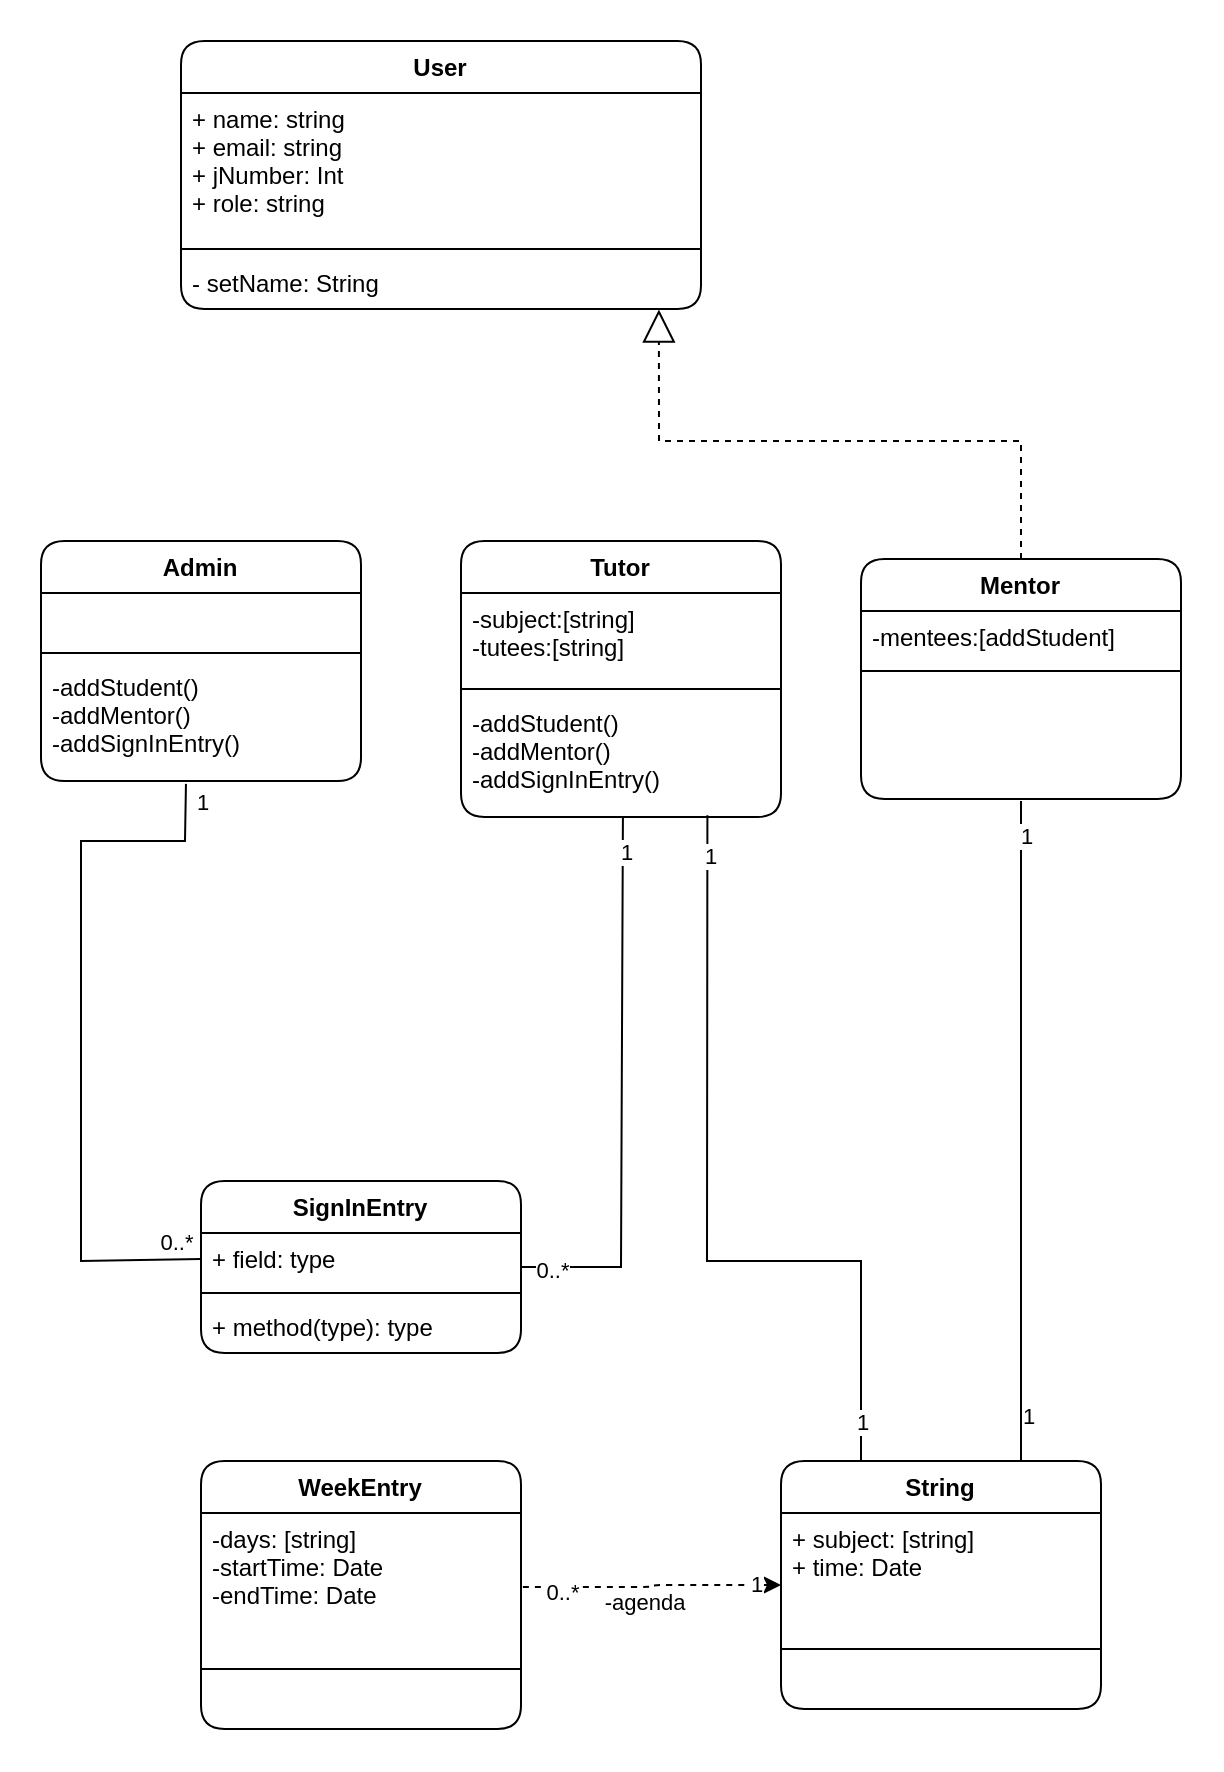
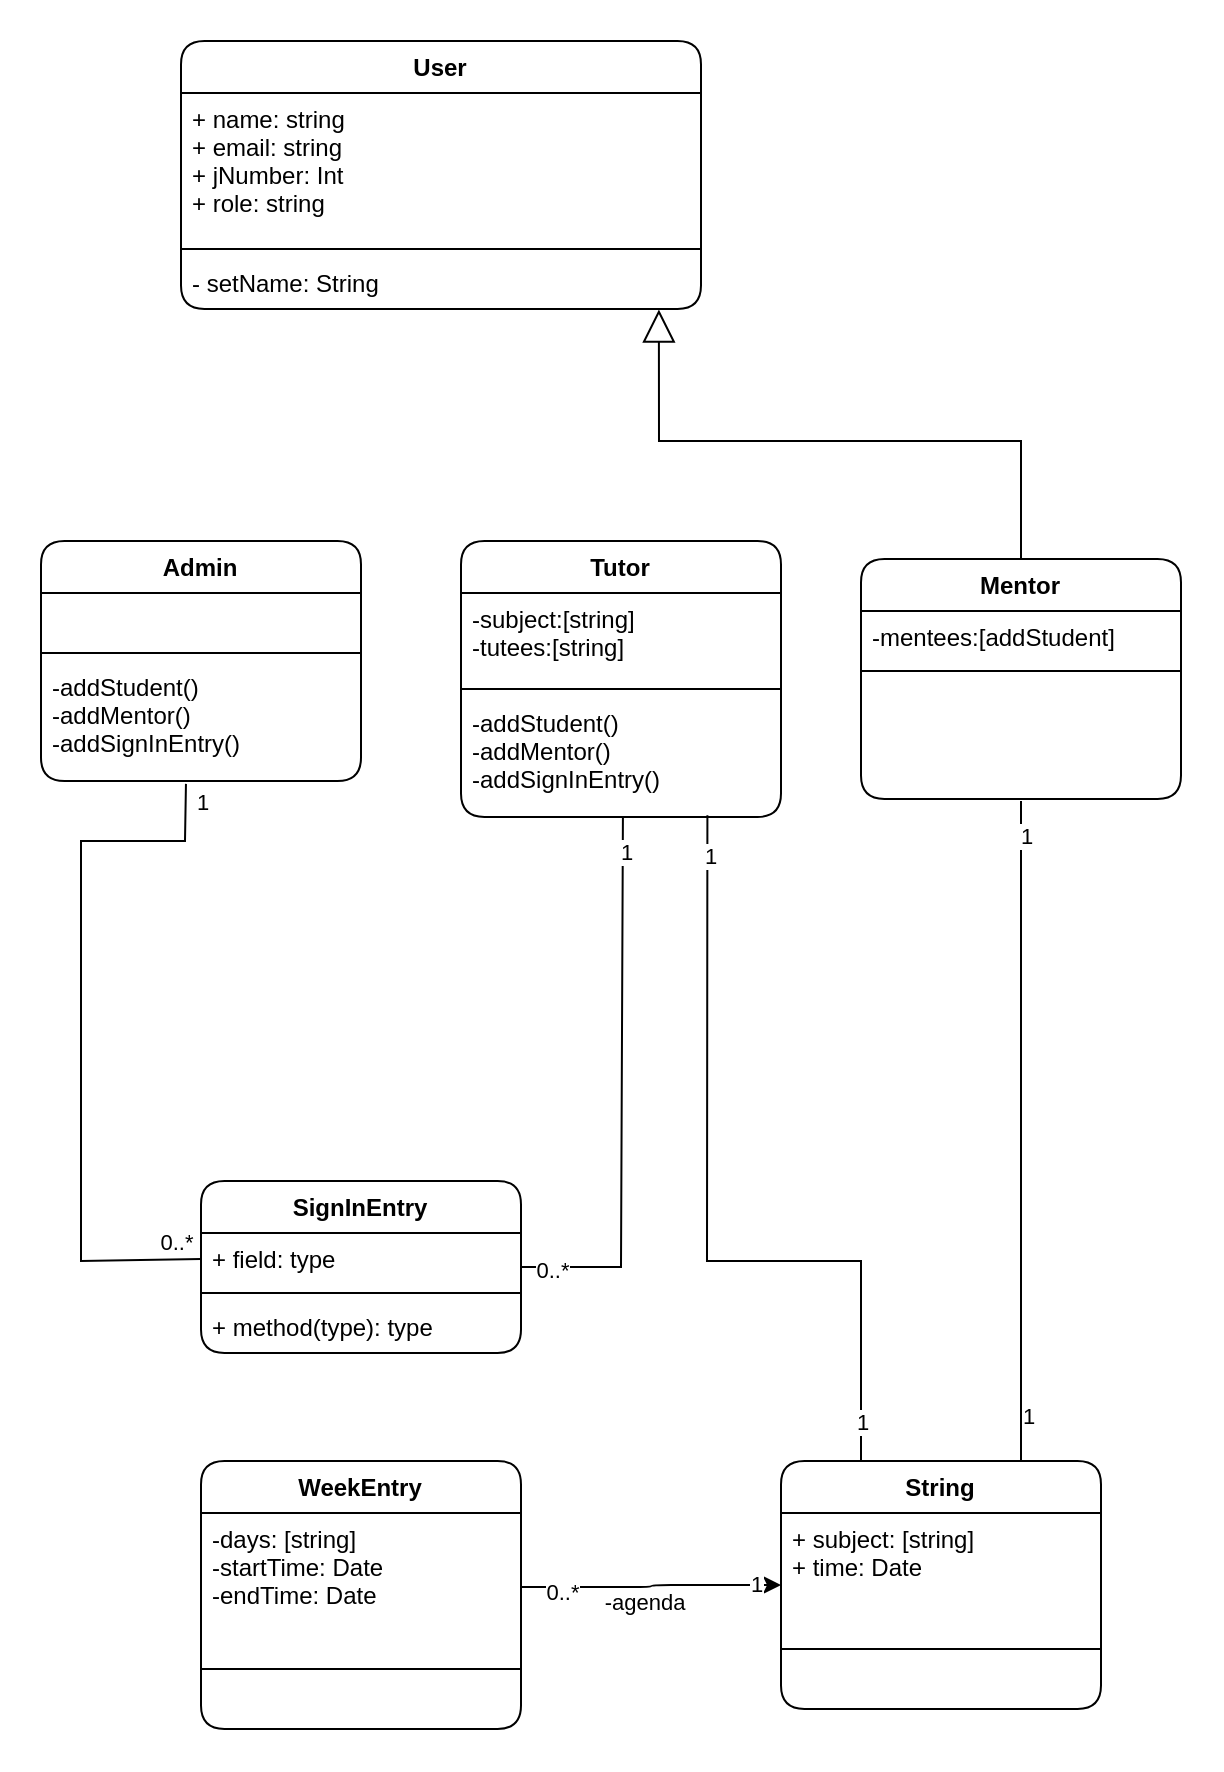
(849, 441) -> (849, 441)
(665, 1585) -> (665, 1585)
